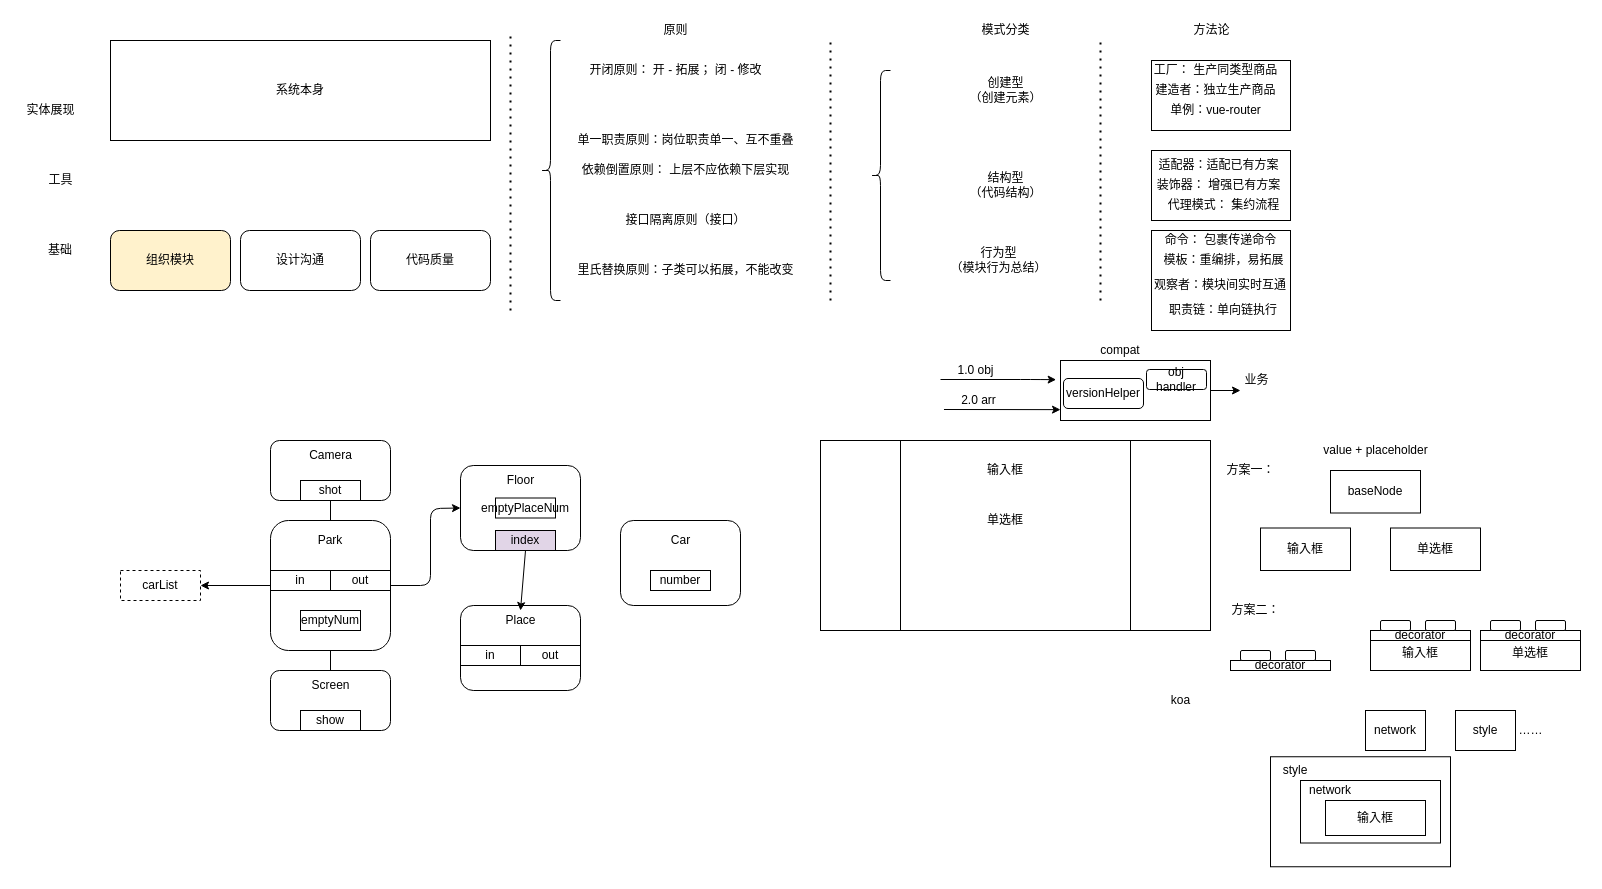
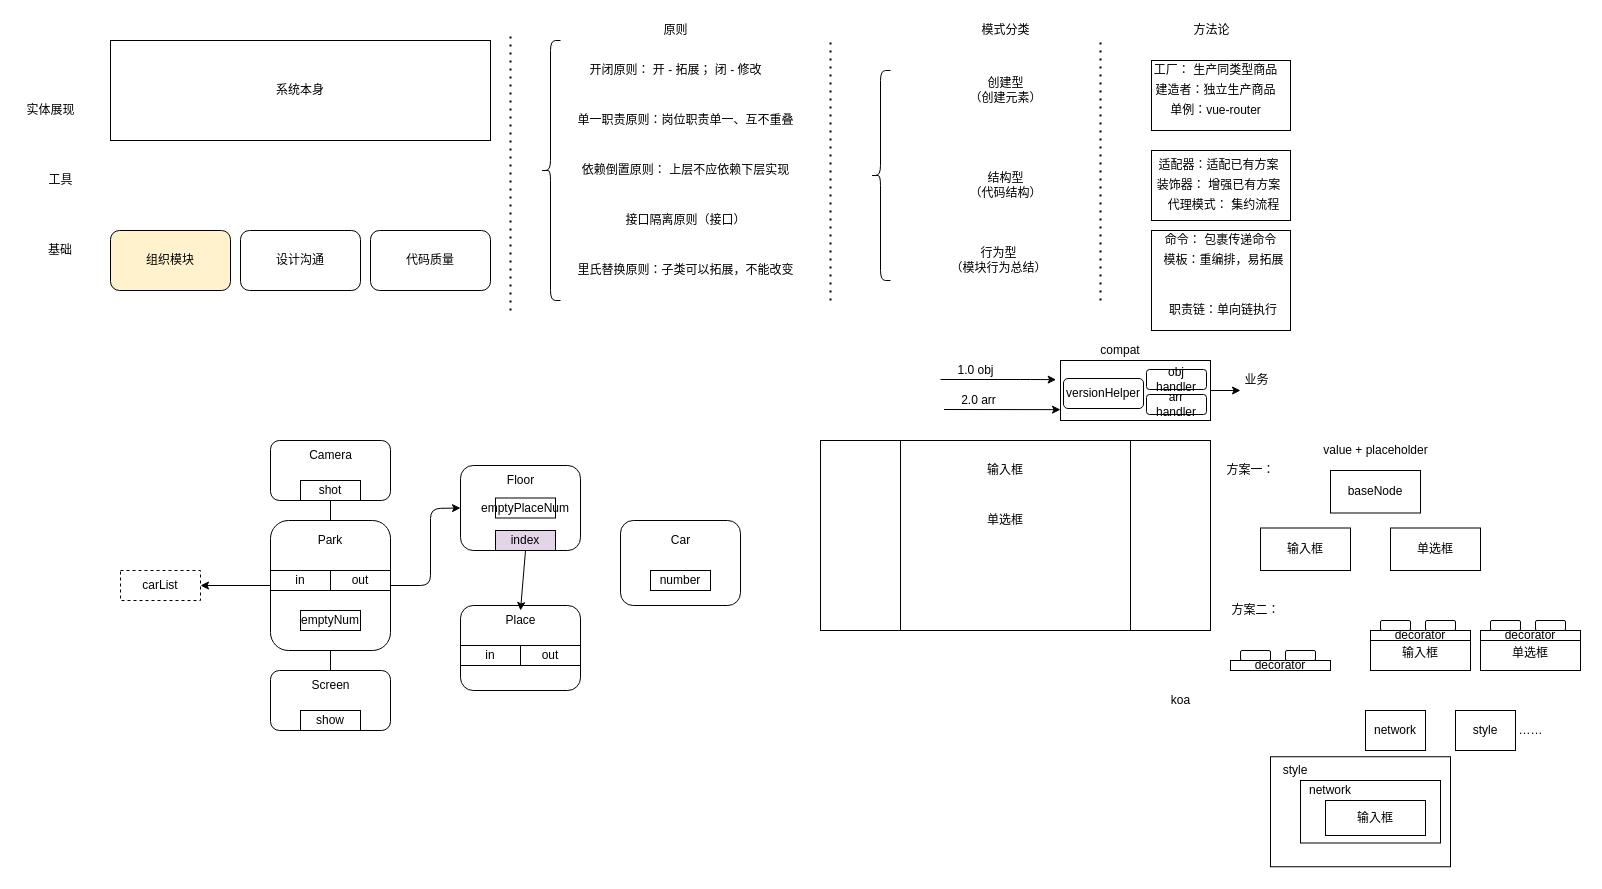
(686, 141) -> (686, 121)
(1221, 286) -> none
none -> (1177, 405)
